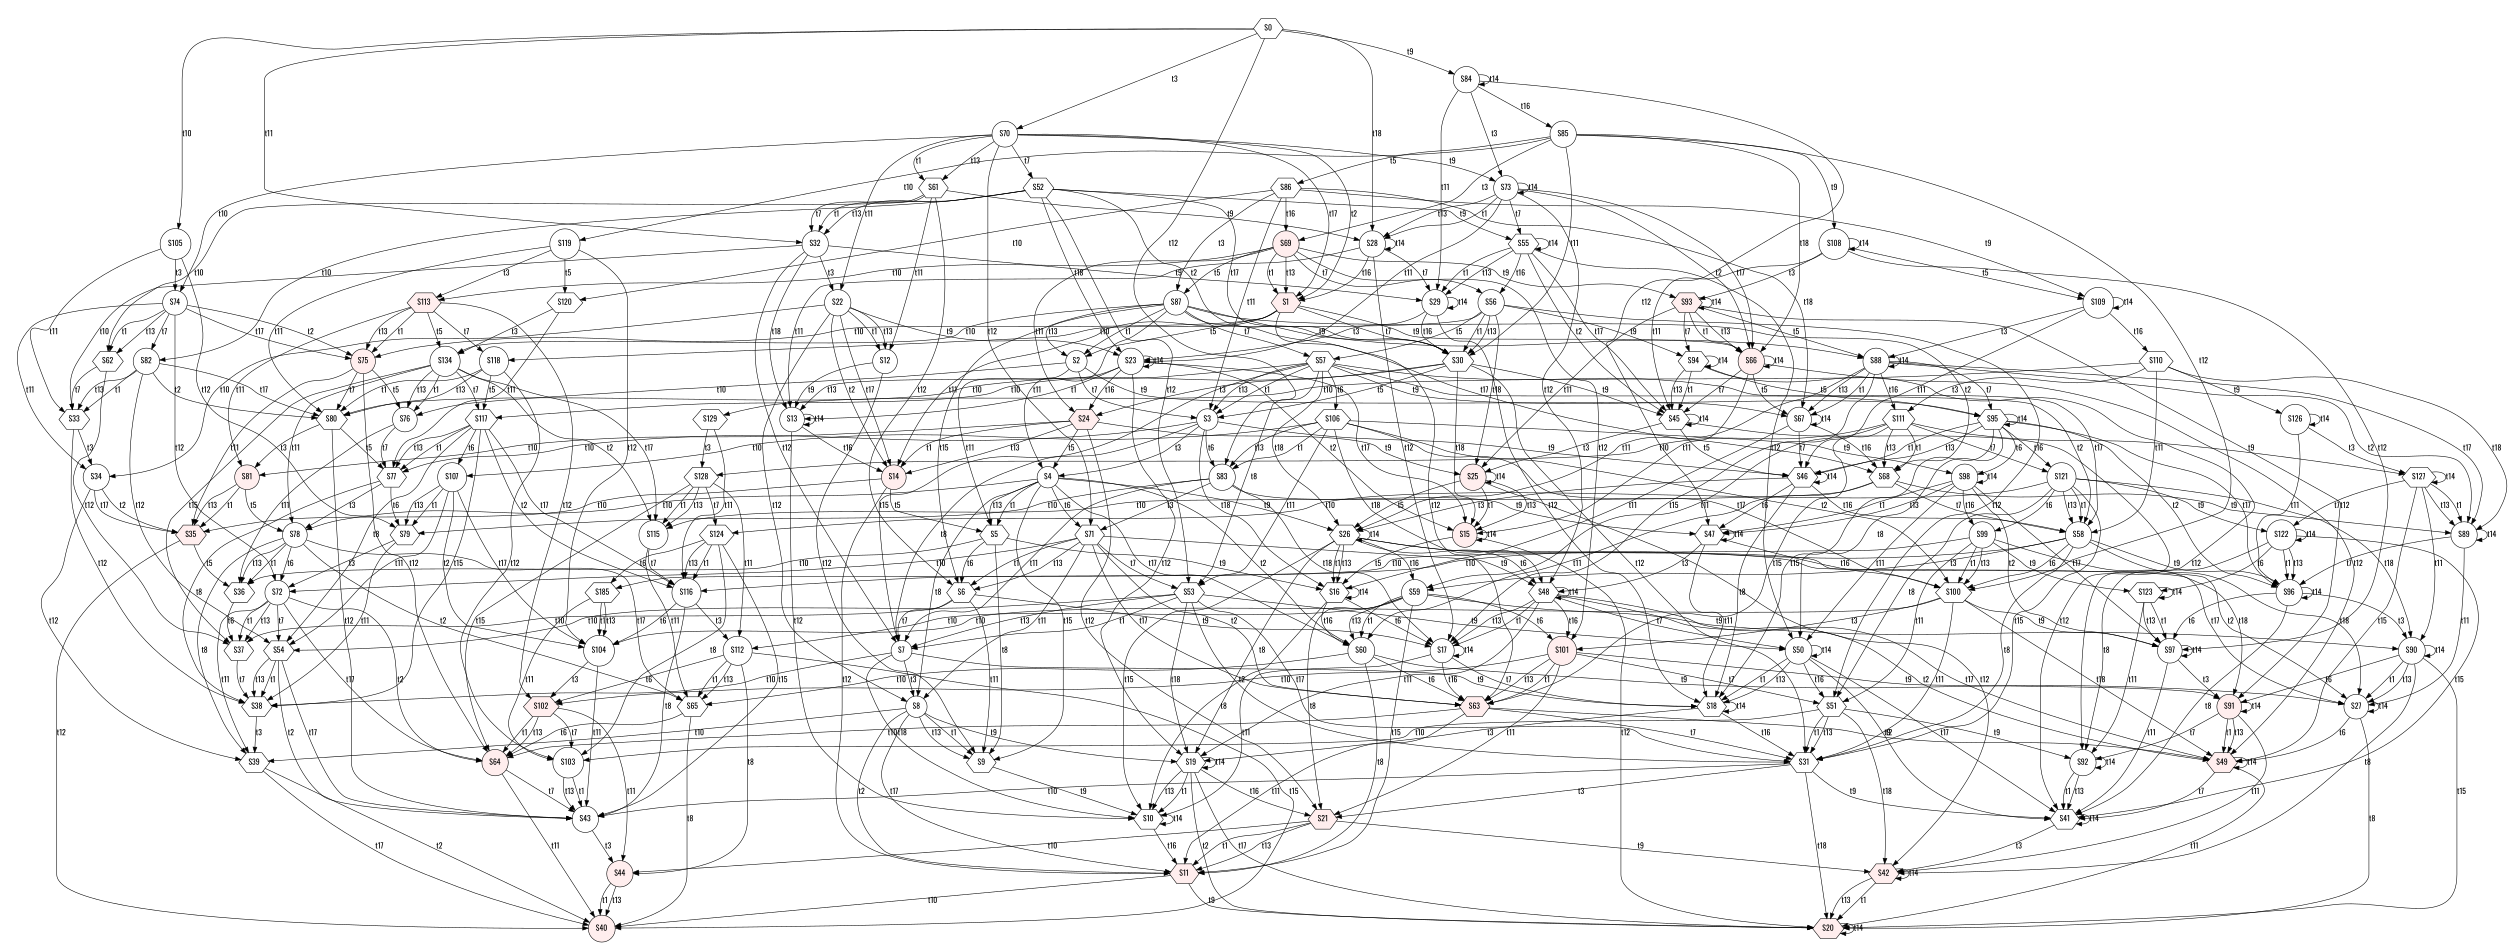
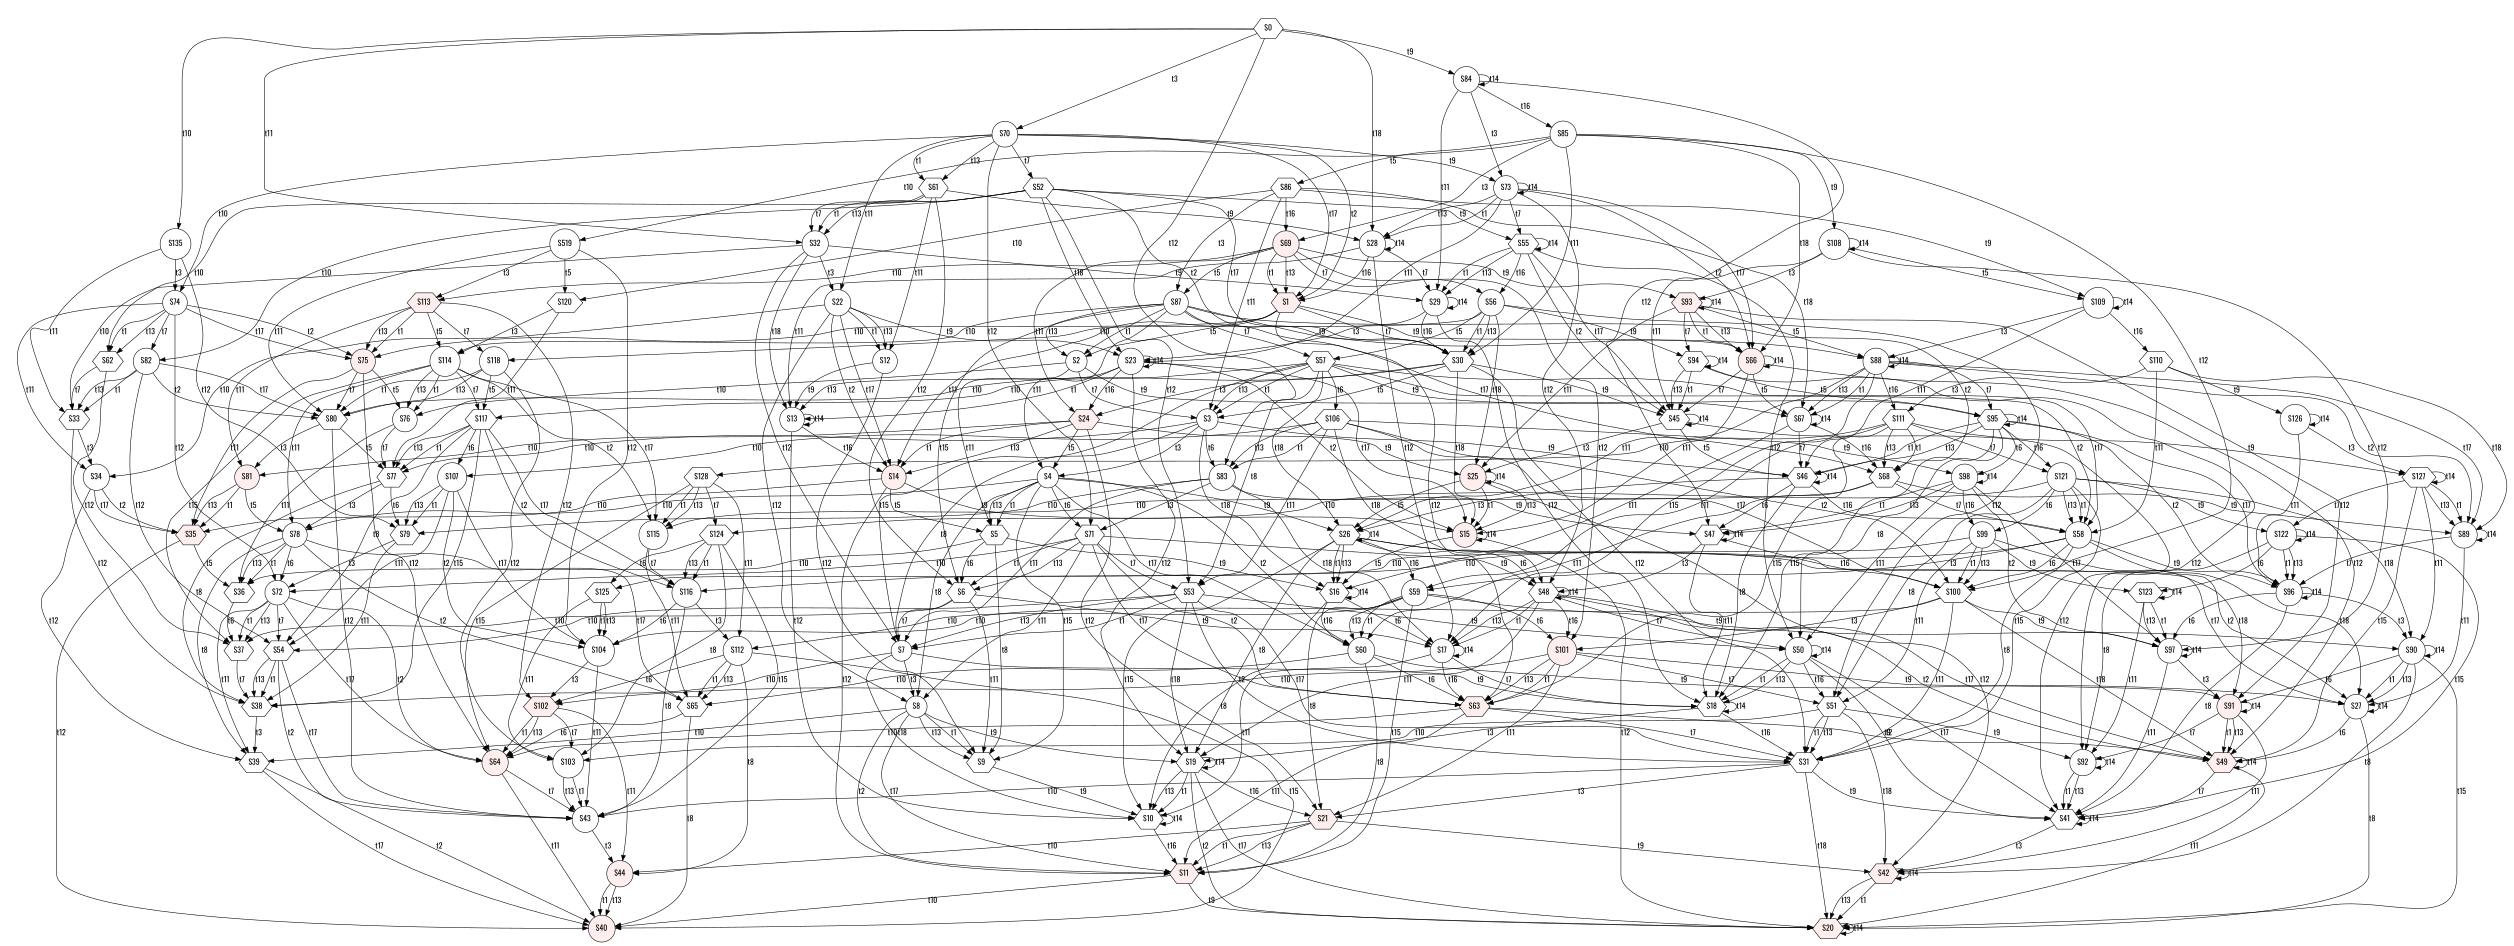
(176, 244) -> (176, 244)
(565, 244) -> (565, 244)
(445, 361) -> (445, 361)
(710, 420) -> none
none -> (1270, 517)
(602, 593) -> (602, 593)
